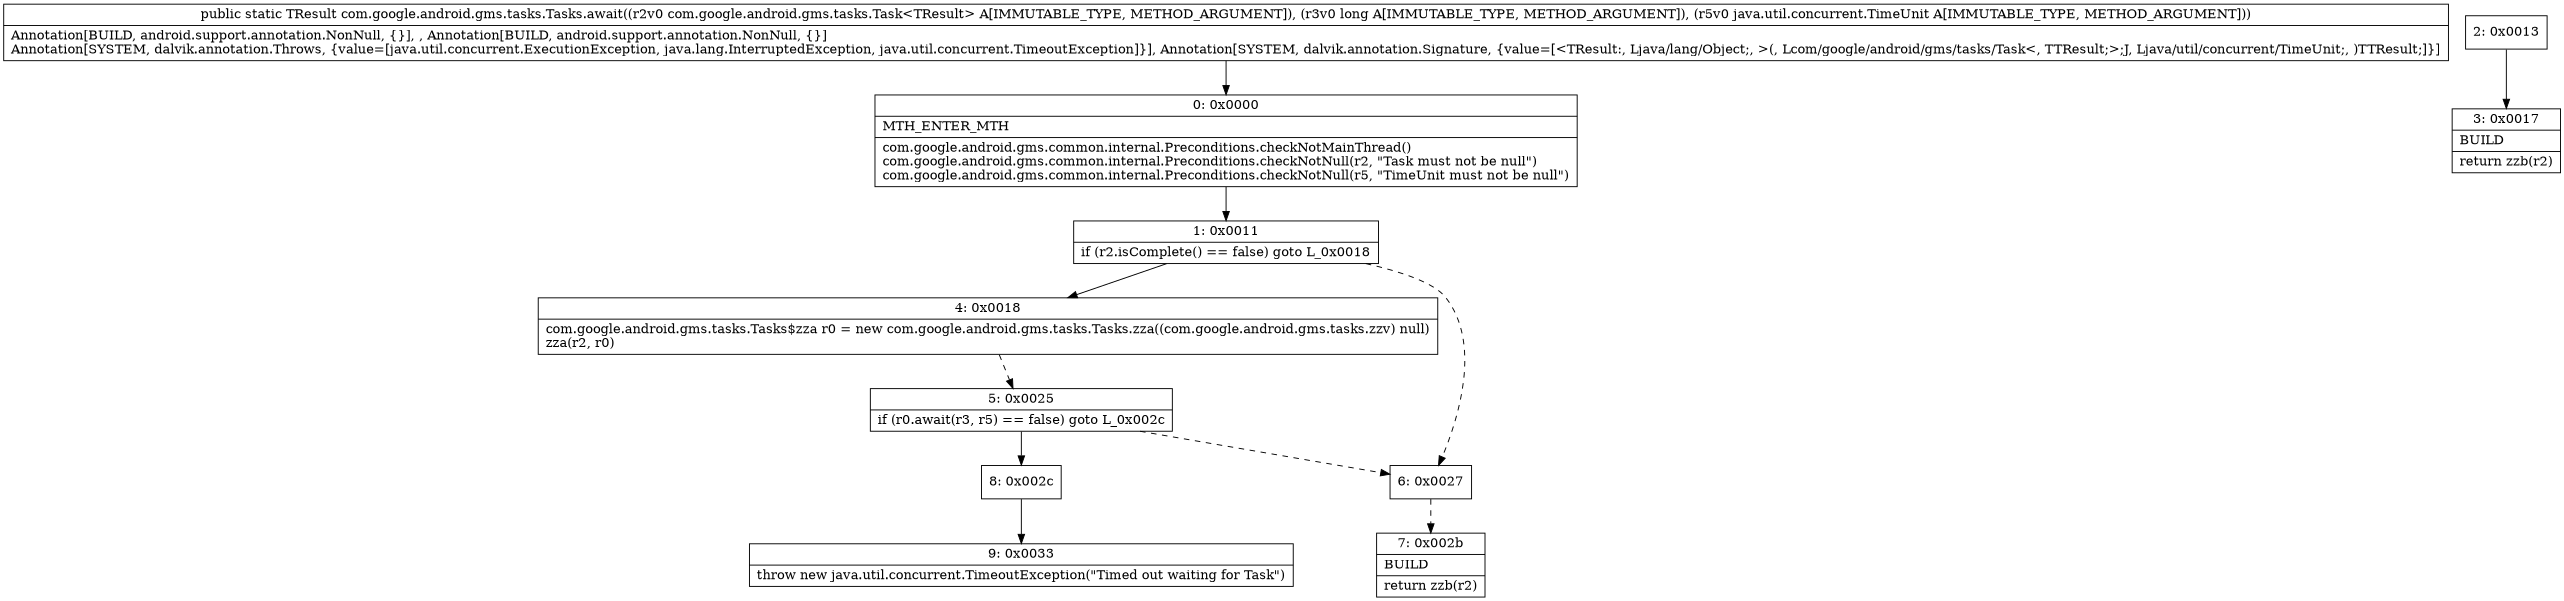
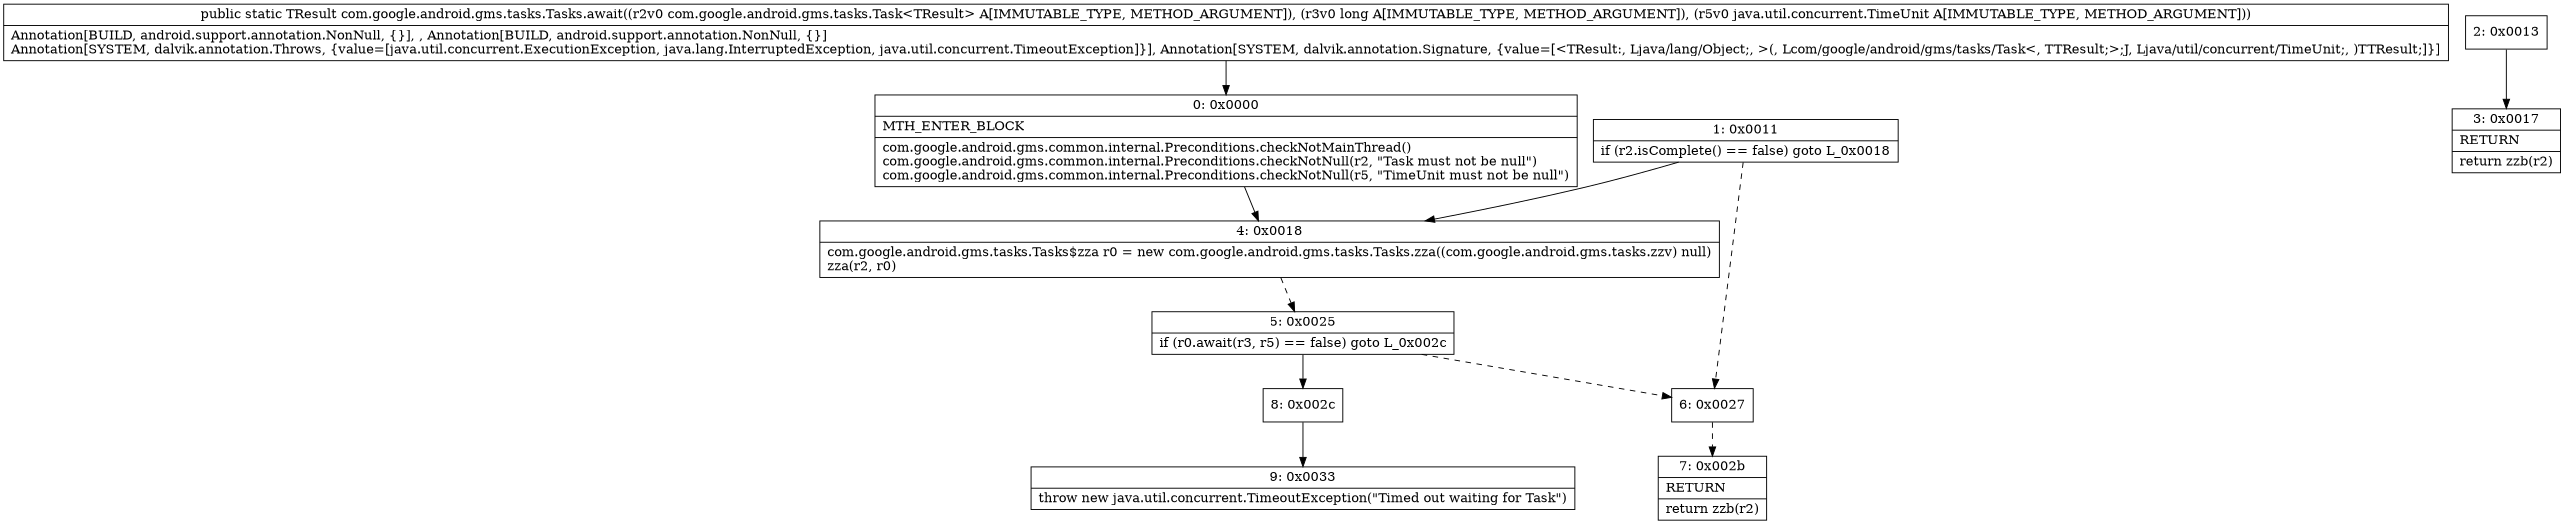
(946, 126) -> (954, 126)
(2482, 140) -> (2490, 140)
(1226, 199) -> (1250, 200)
(1407, 565) -> (1696, 488)
